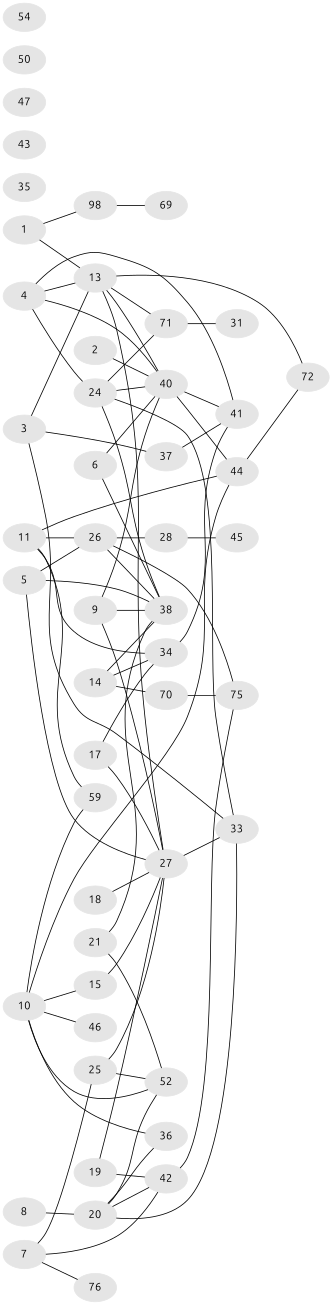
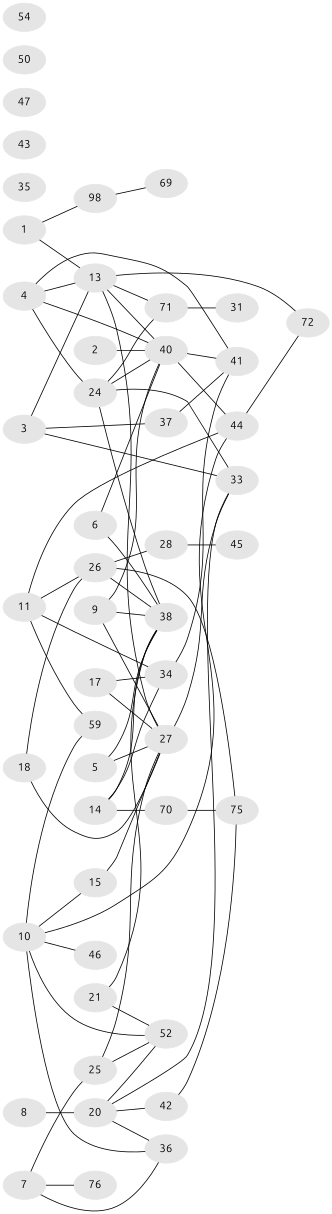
(60, 559) -> (43, 667)
(95, 1173) -> none
(111, 1239) -> (108, 1209)
